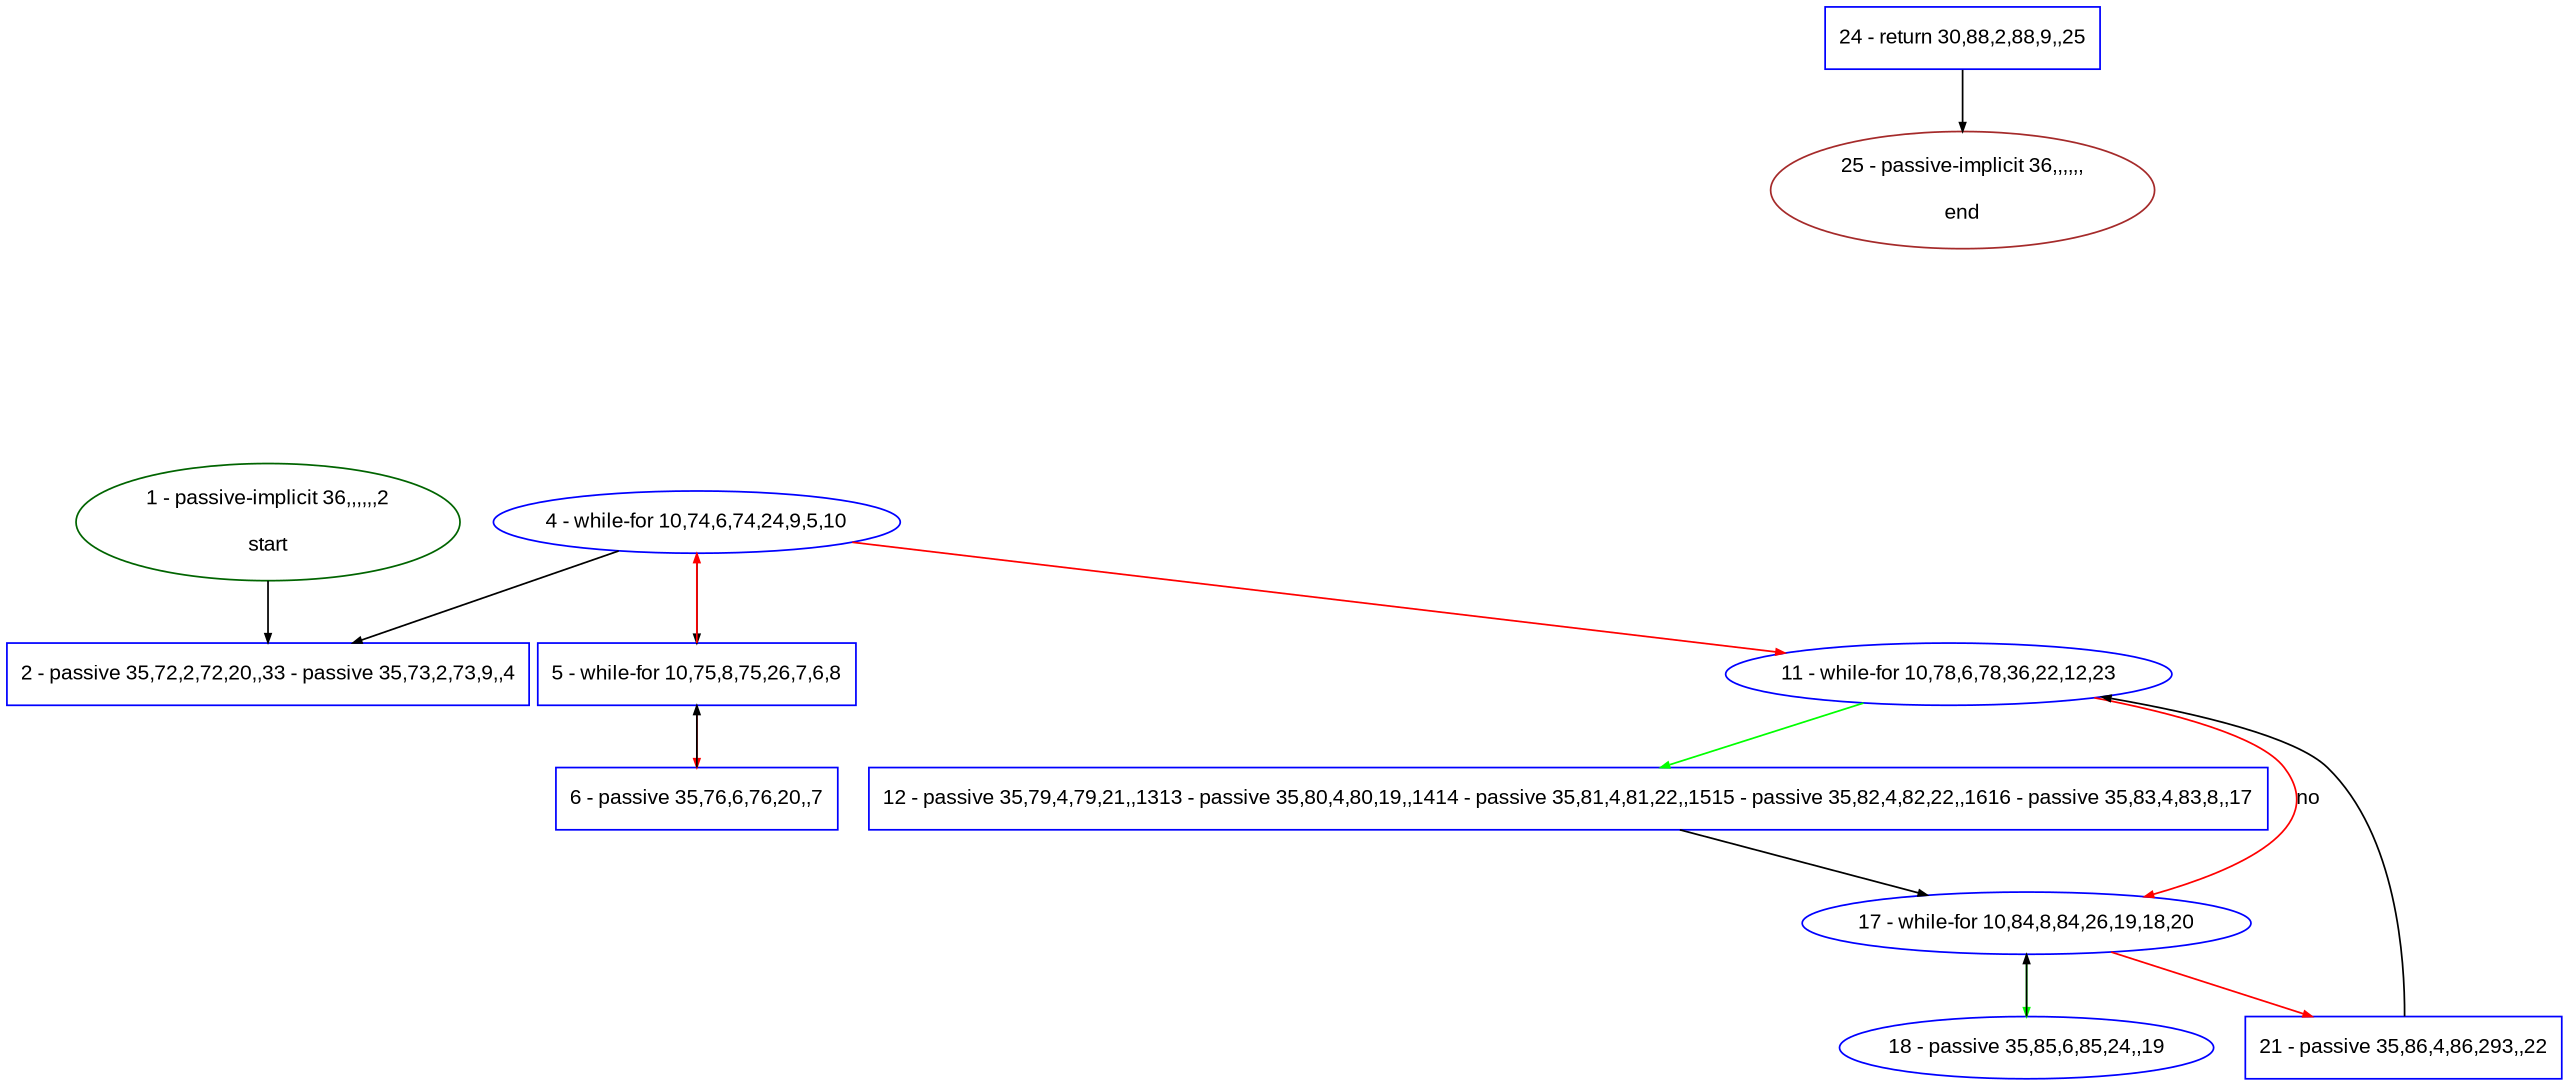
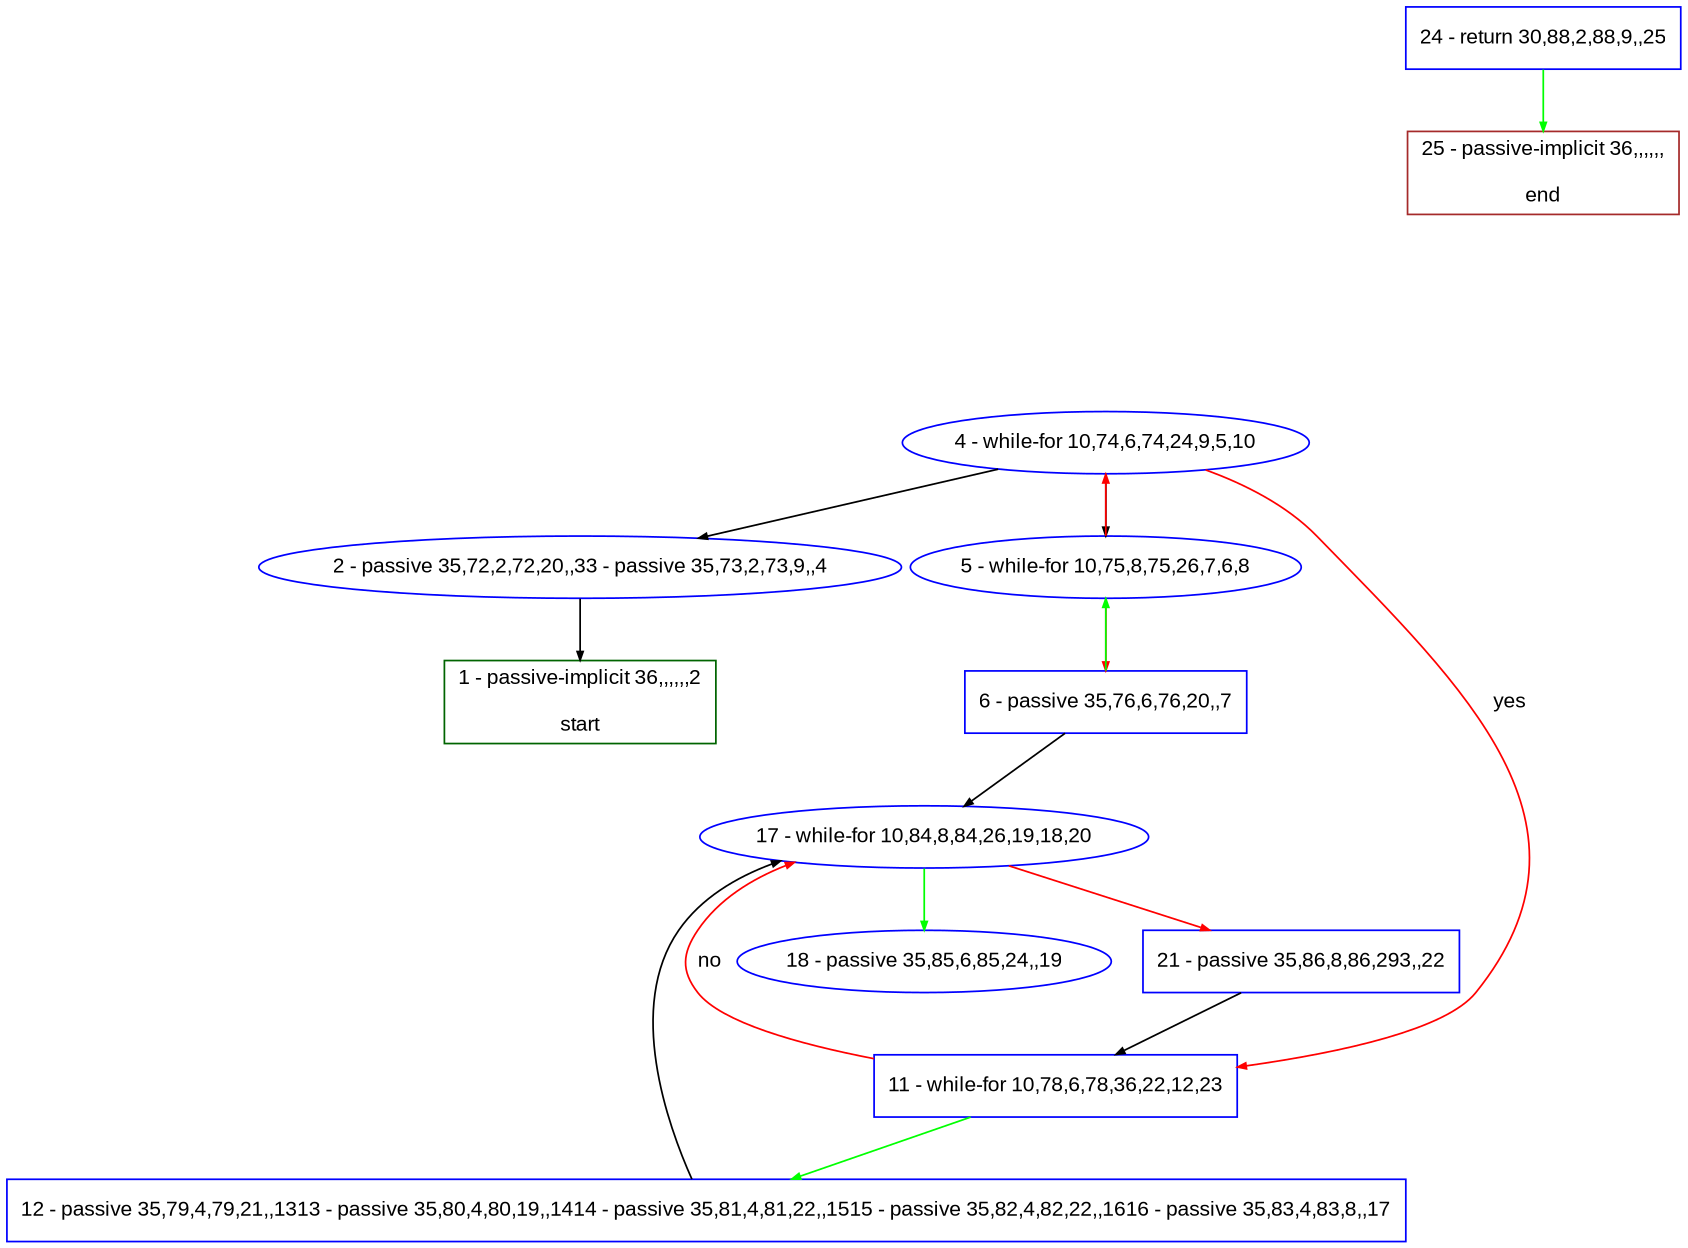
(1963, 96) -> (1543, 96)
(1963, 190) -> (1543, 173)
(268, 522) -> (580, 702)
(268, 607) -> (580, 625)
(268, 674) -> (580, 567)
(697, 674) -> (1106, 567)
(1949, 674) -> (1056, 1086)
(697, 741) -> (1106, 639)
(2027, 990) -> (1018, 767)
(2404, 1048) -> (1301, 961)
(1567, 1079) -> (1050, 1242)
